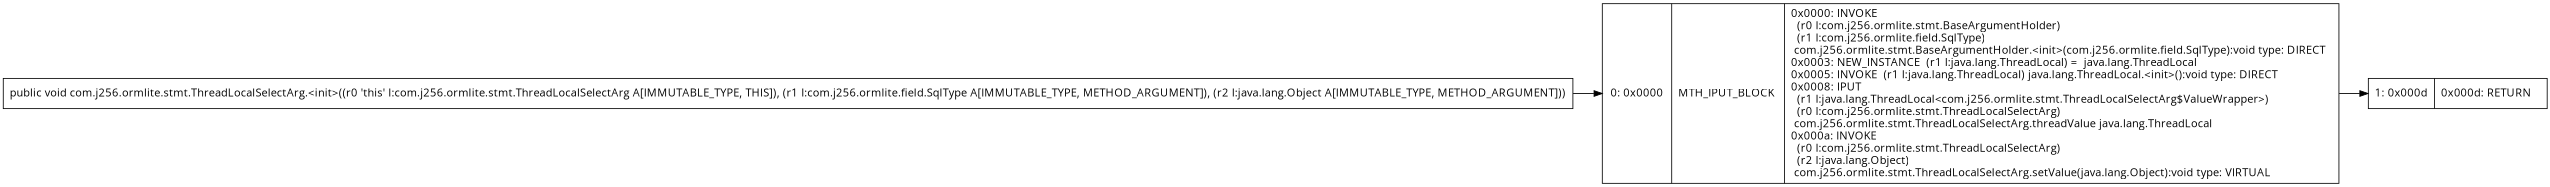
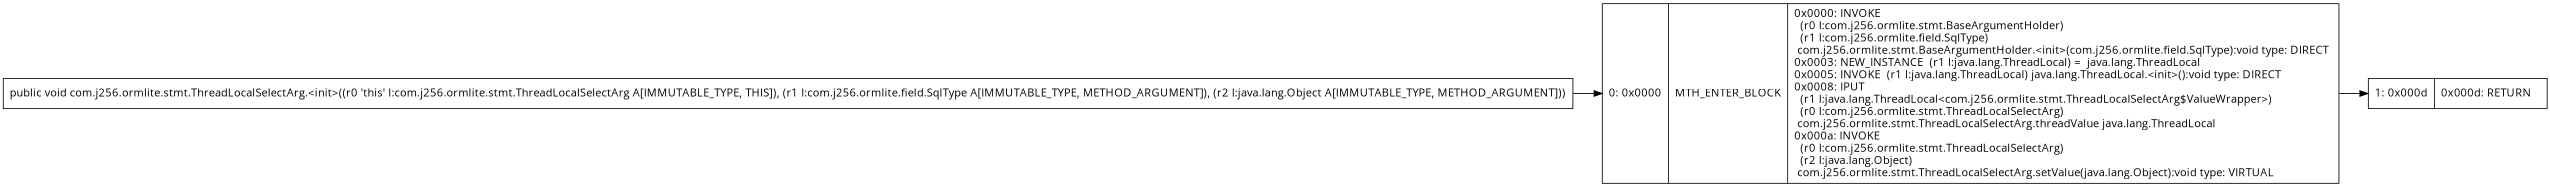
(1726, 93) -> (1728, 93)
